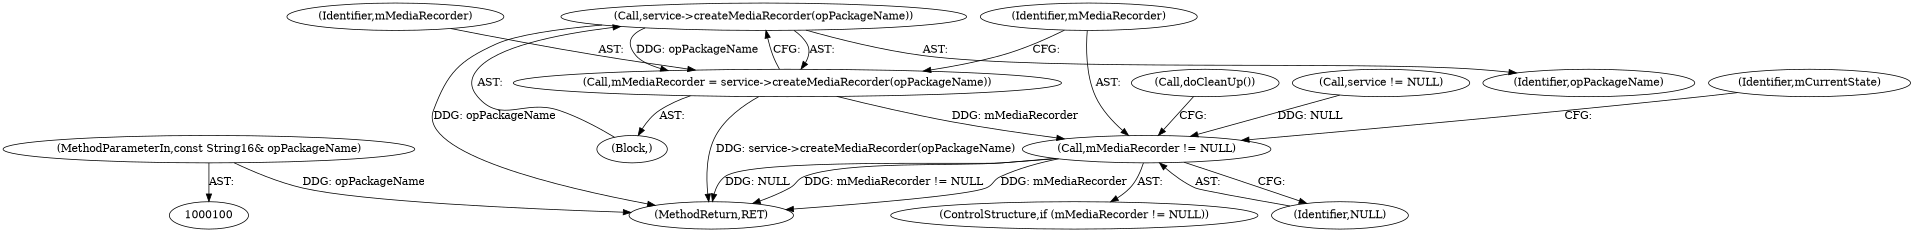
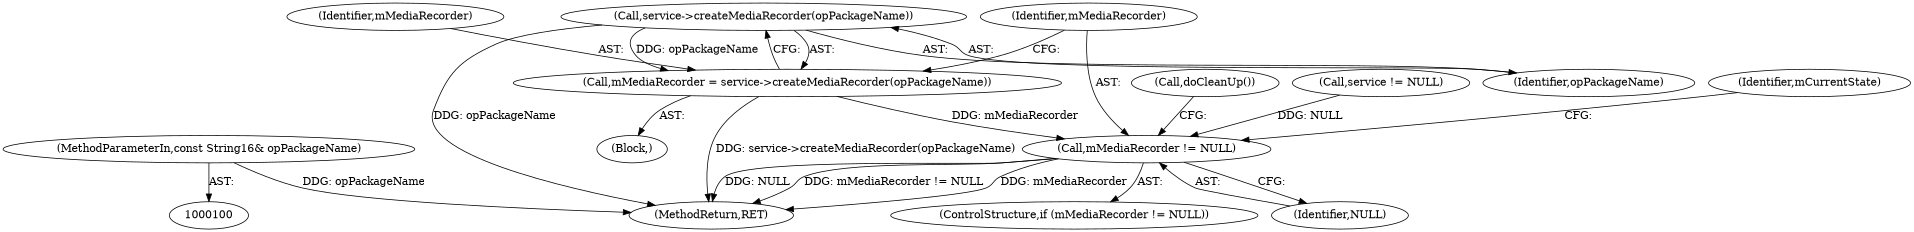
(472, 85) -> (1204, 67)
